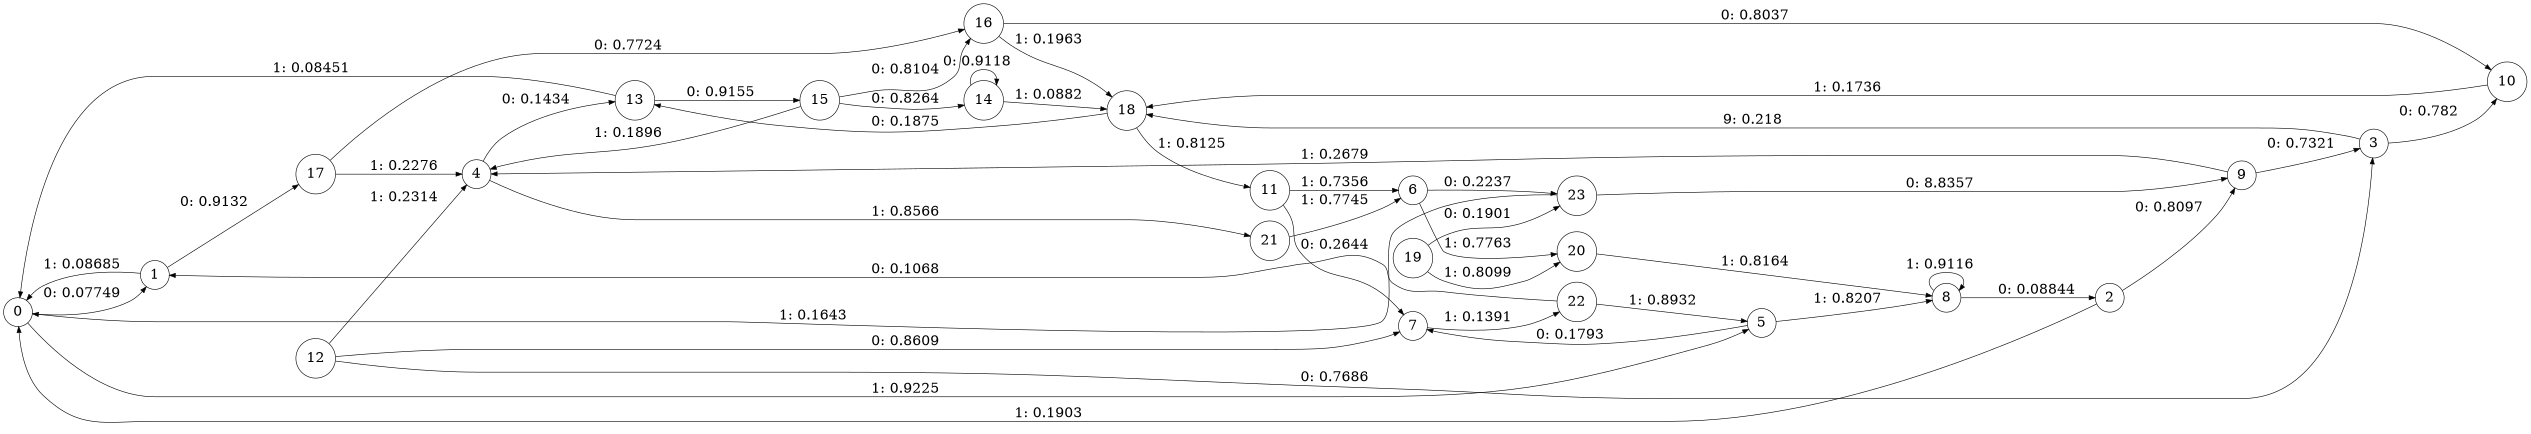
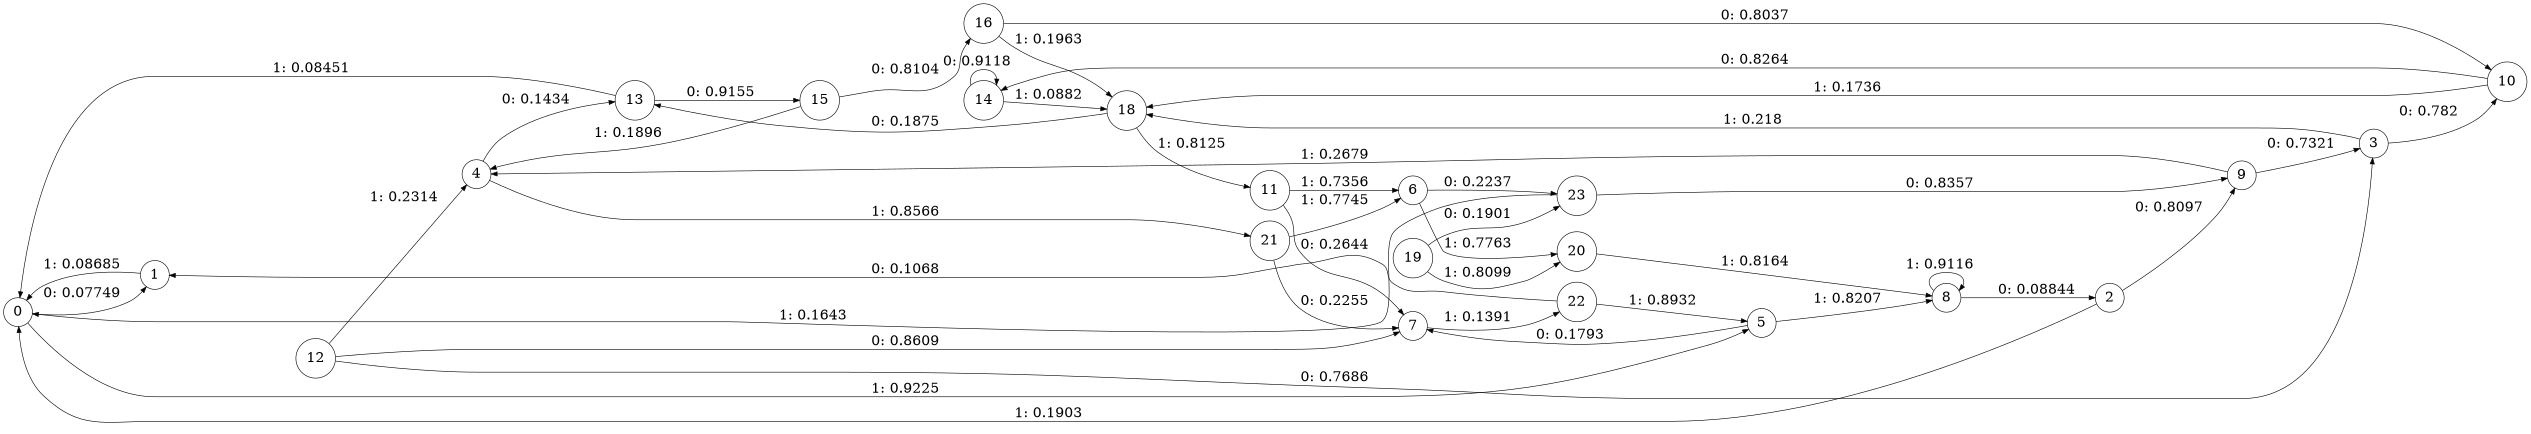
(899, 109) -> (1746, 68)
(1762, 120) -> (1762, 120)
(316, 174) -> none
(1946, 184) -> (1946, 184)
none -> (1318, 319)
